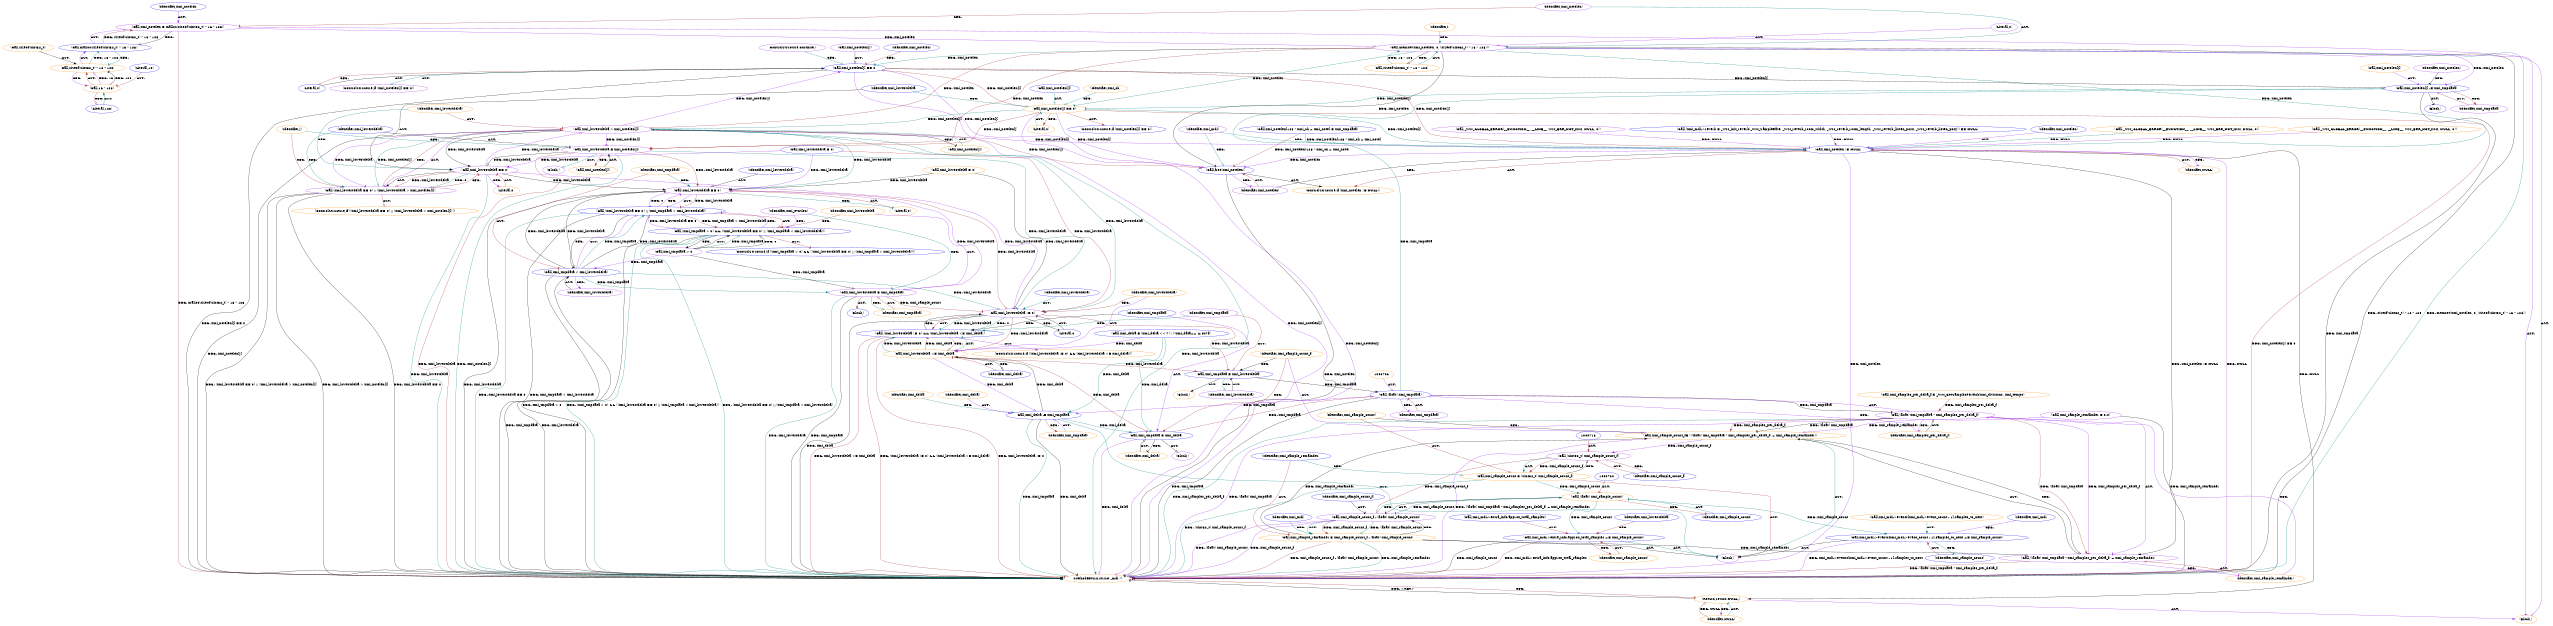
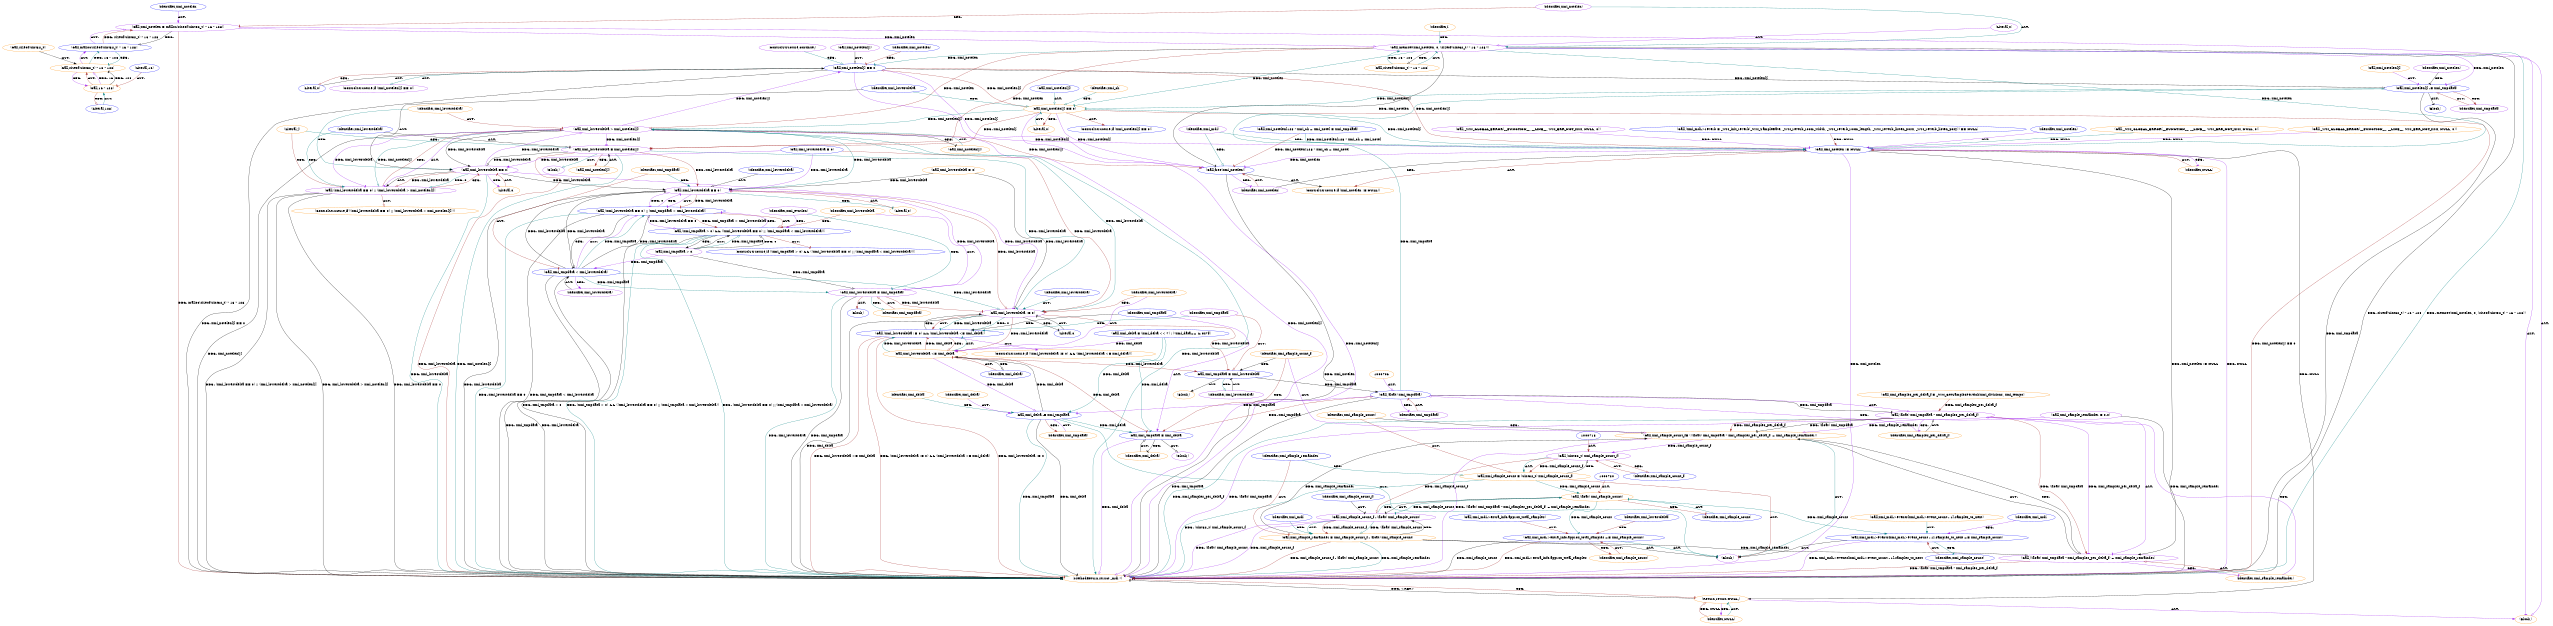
(292, 129) -> (292, 129)
(921, 303) -> (921, 303)
